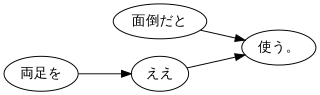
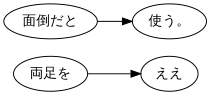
(211, 63) -> none
